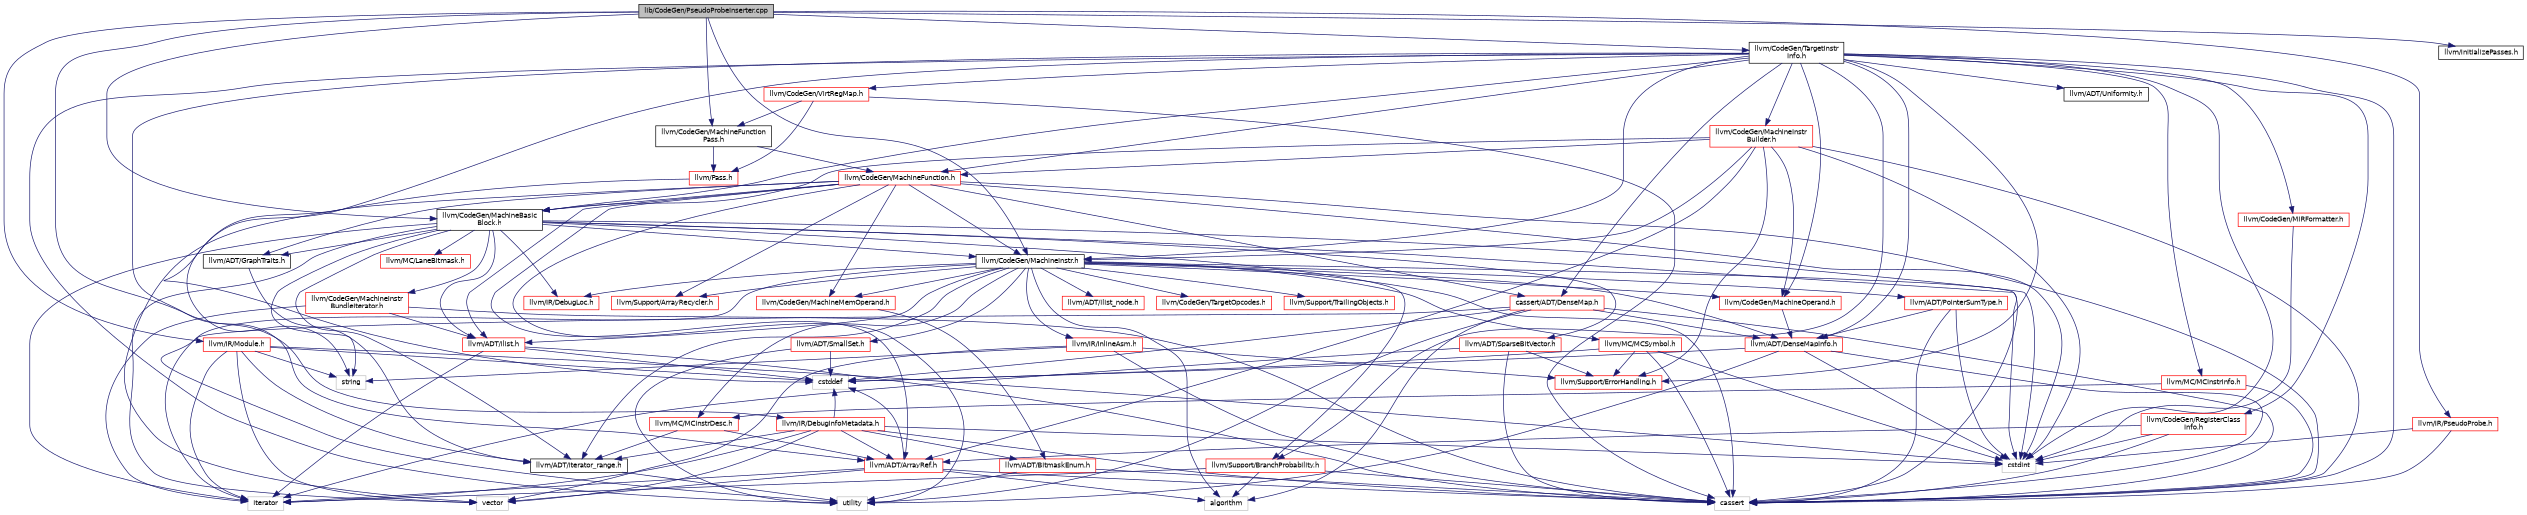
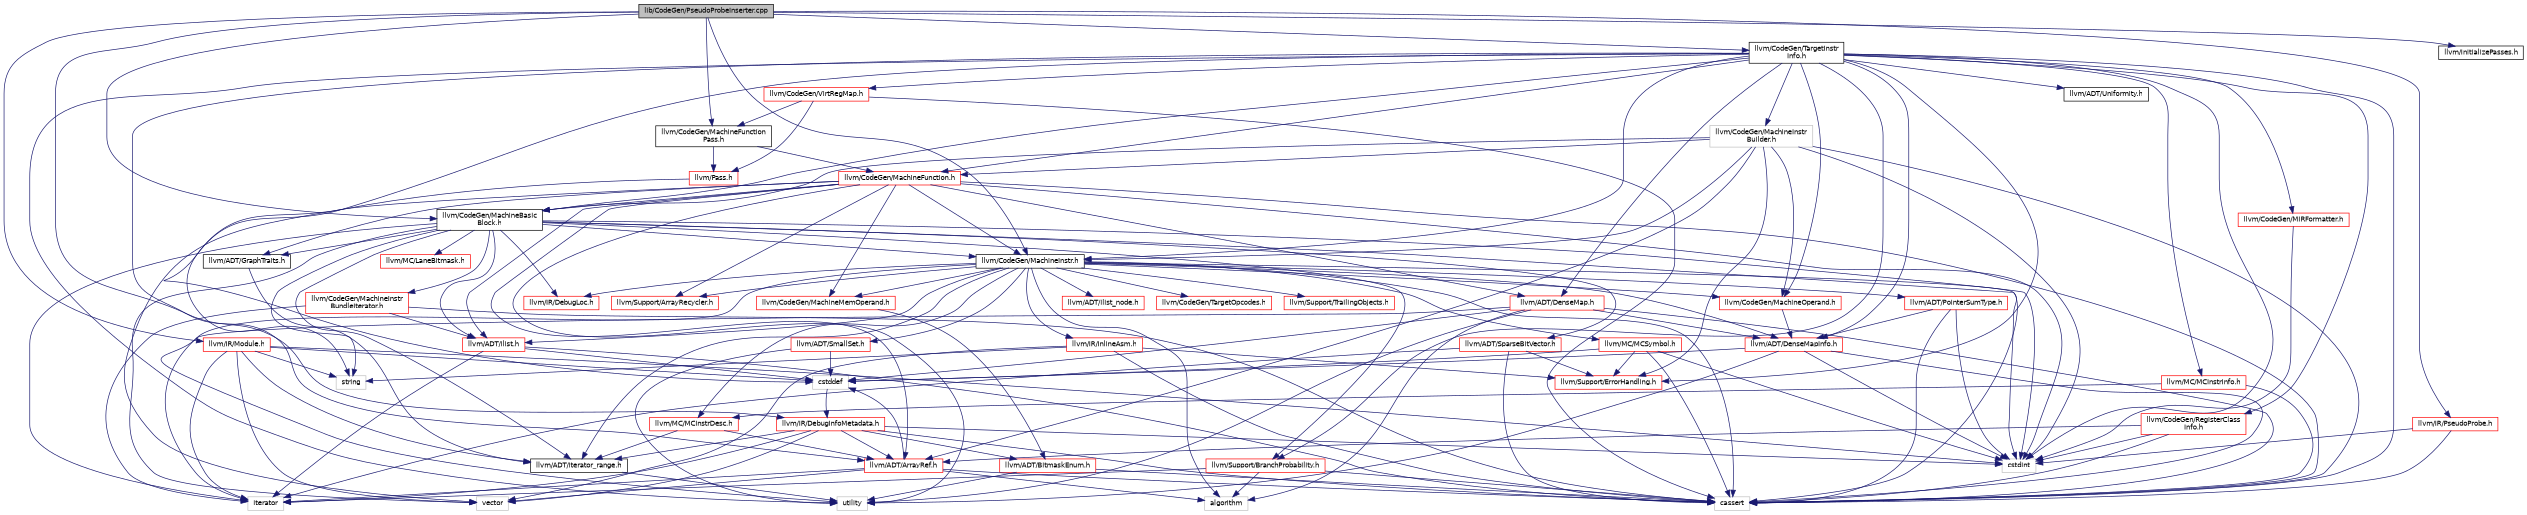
(1761, 136) -> (1761, 136)
(1557, 303) -> (1557, 303)
(835, 406) -> (826, 400)
